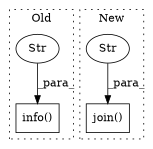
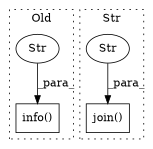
(112, 19) -> (112, 19)
